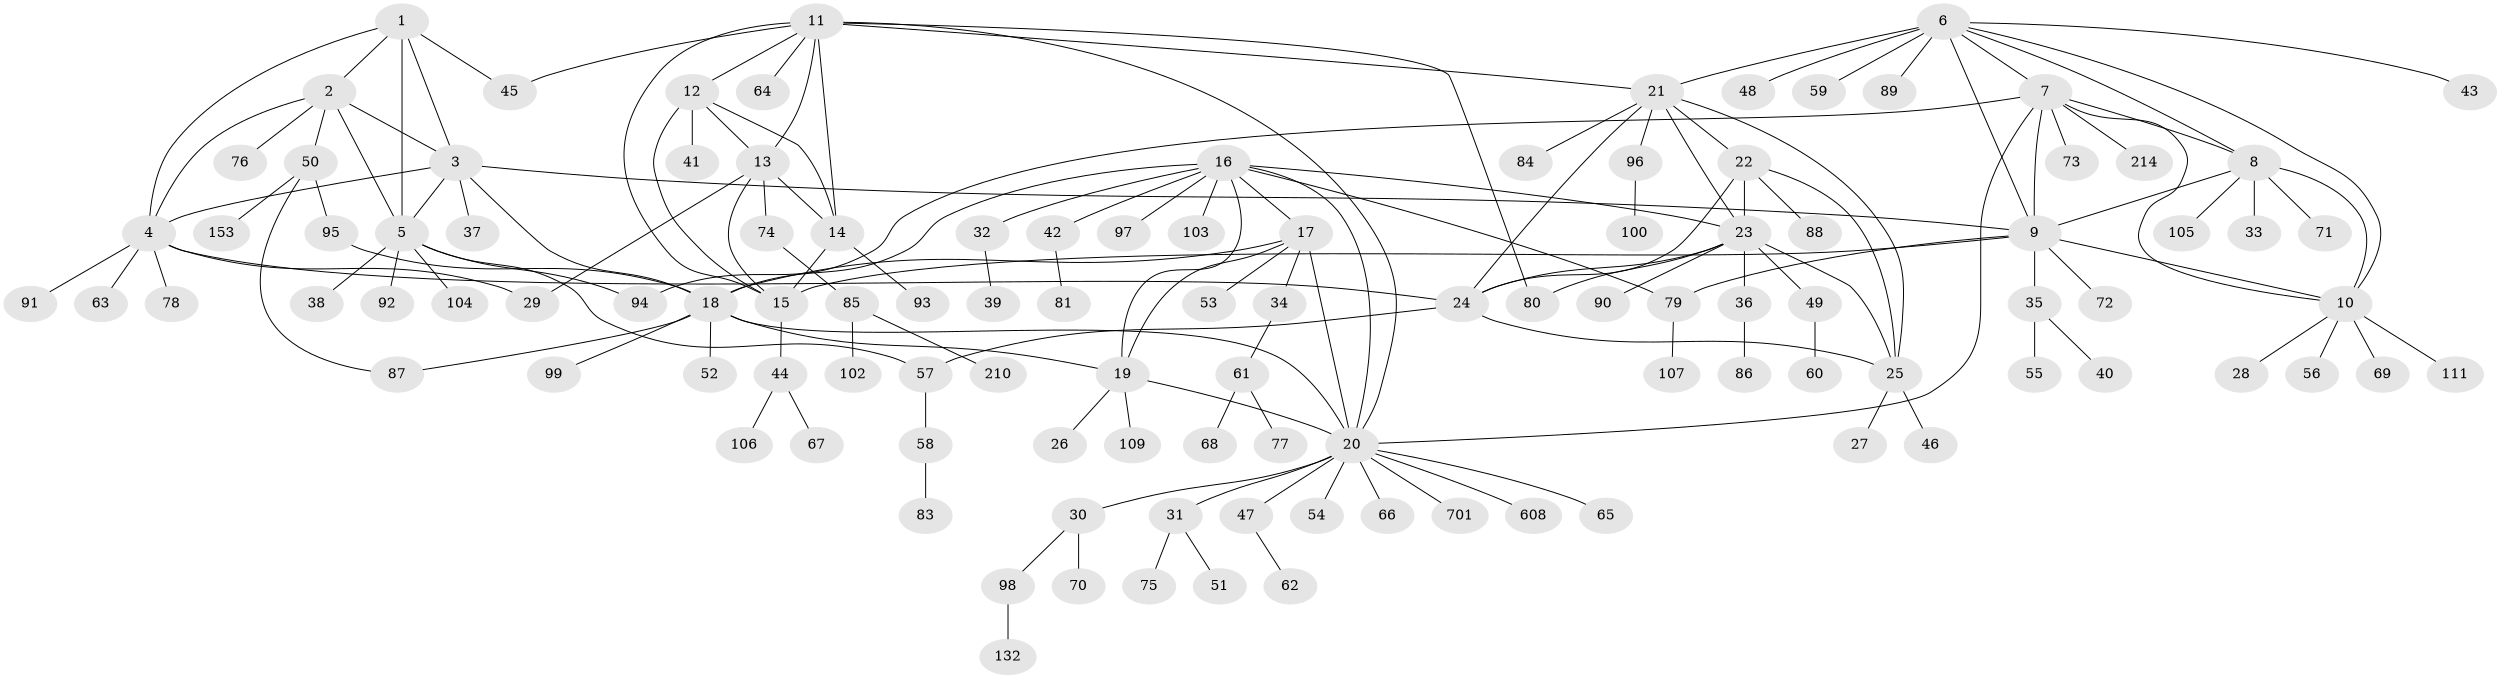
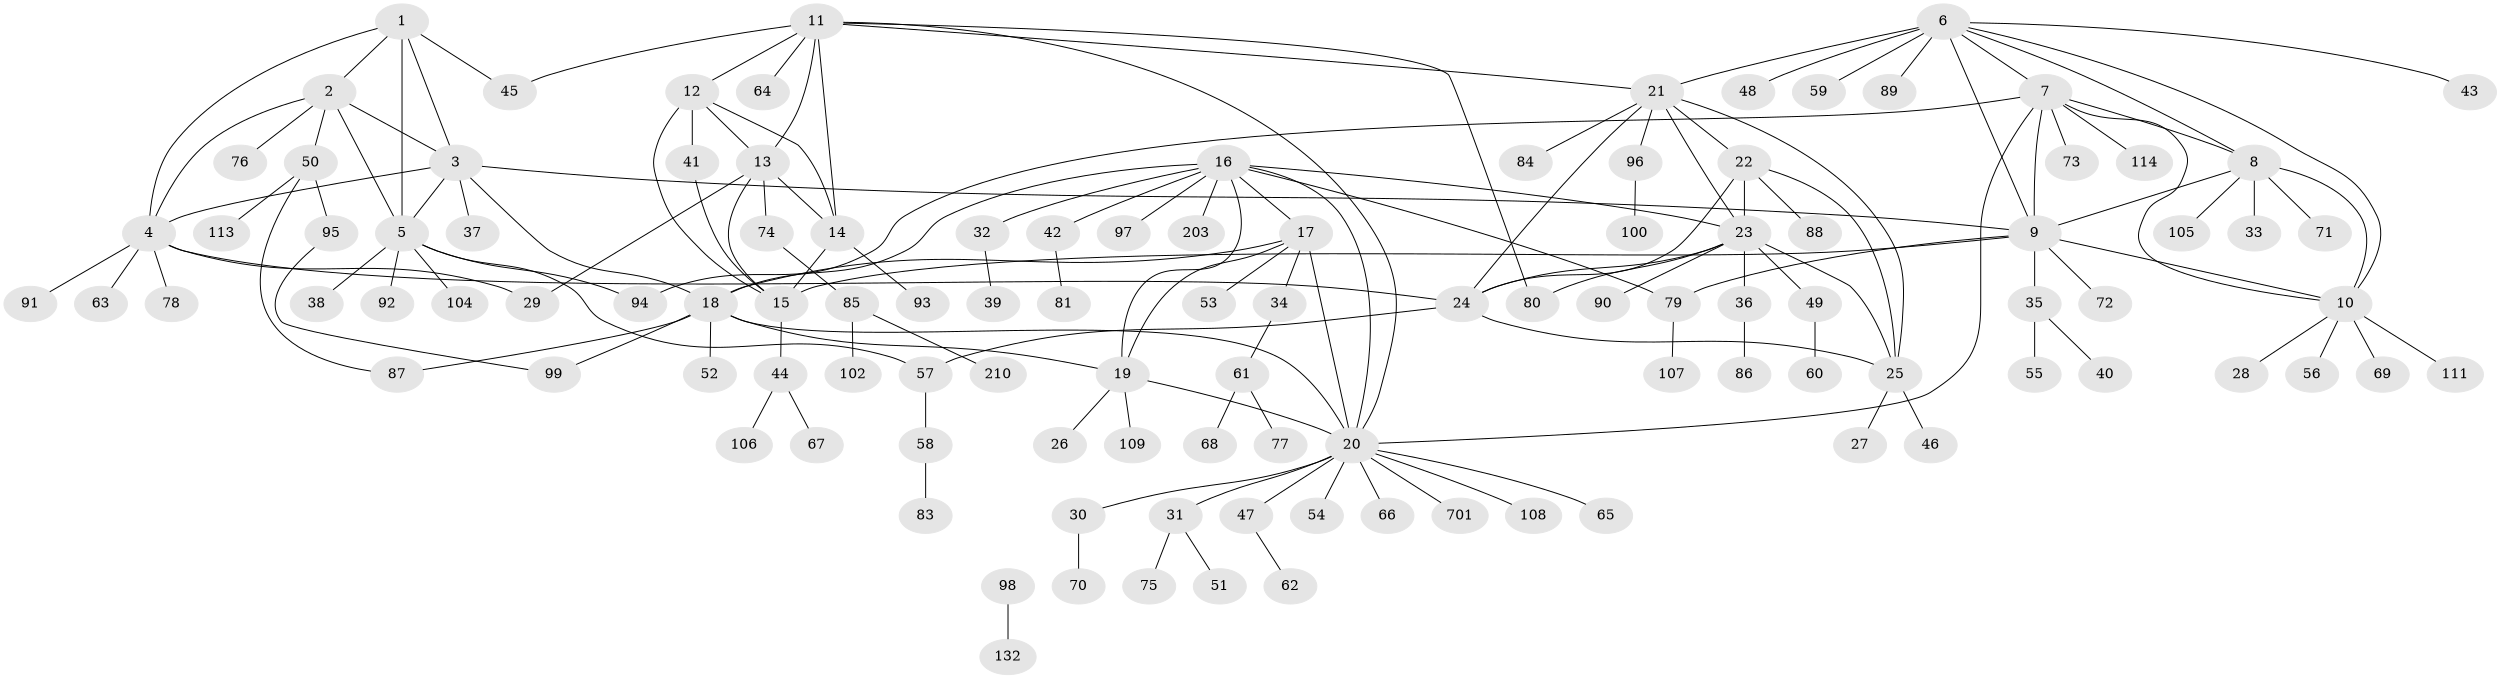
(625, 143) -> (718, 243)
(2144, 163) -> (2144, 163)
(222, 233) -> (222, 233)
(1196, 233) -> (1196, 233)
(556, 269) -> (360, 341)
(1534, 516) -> (1534, 516)
(1043, 551) -> none
